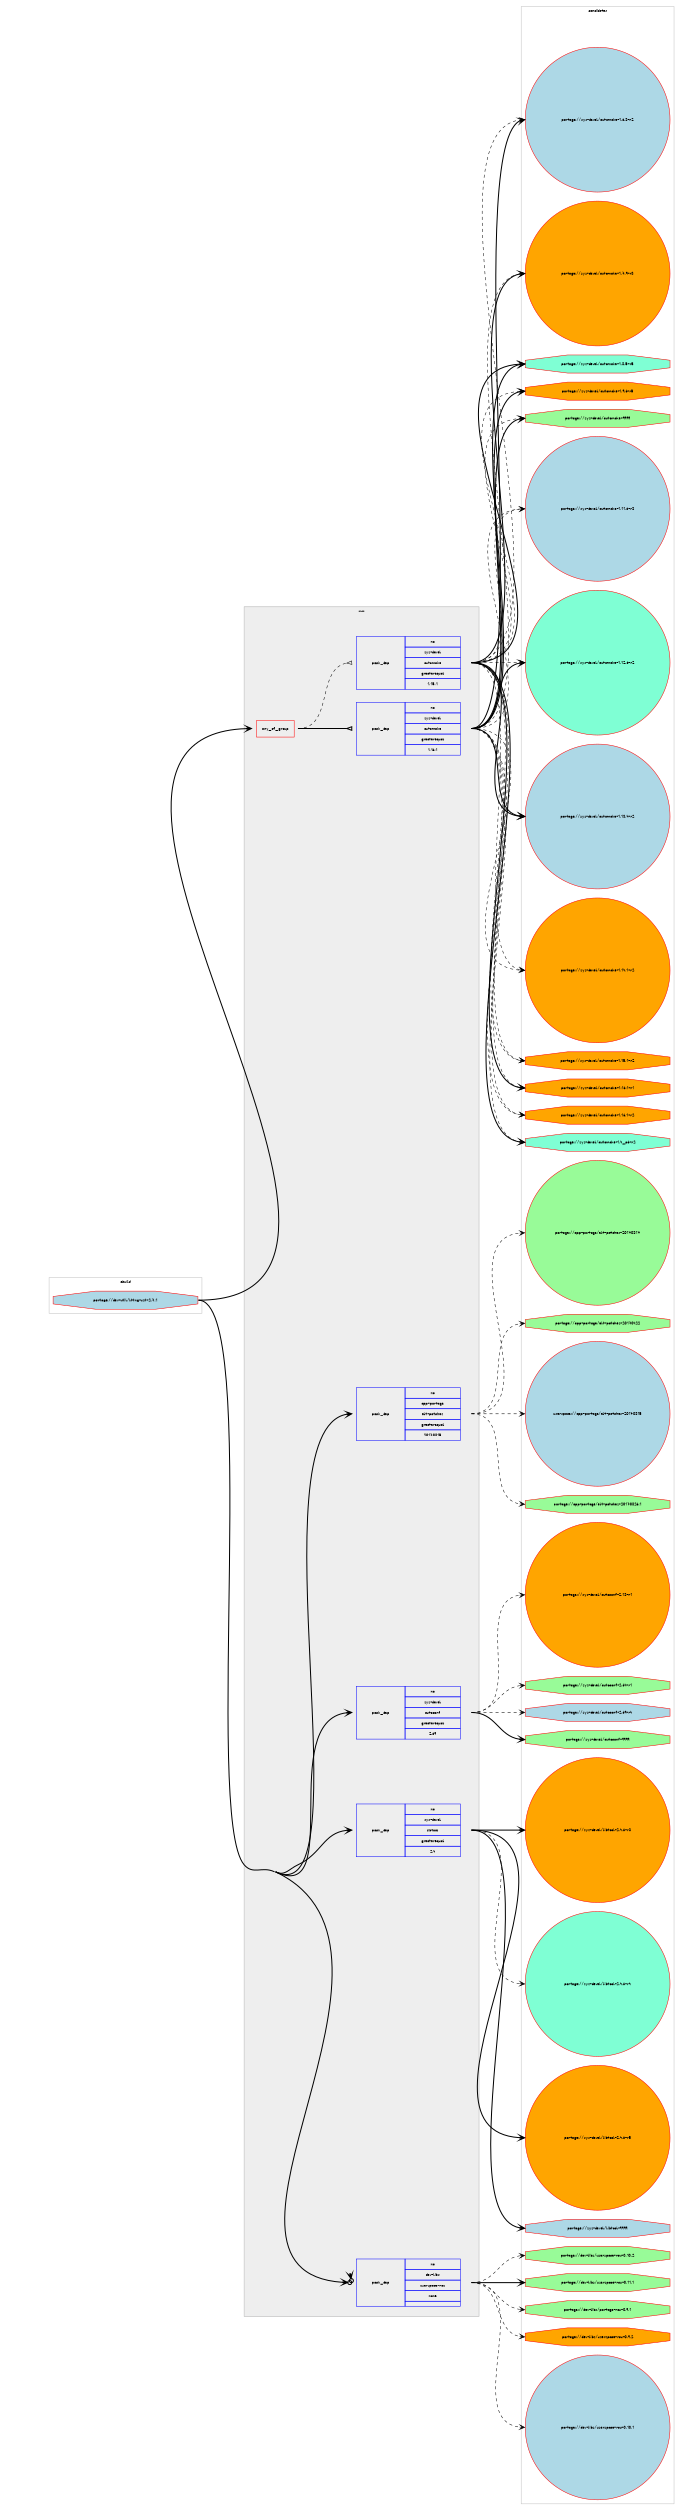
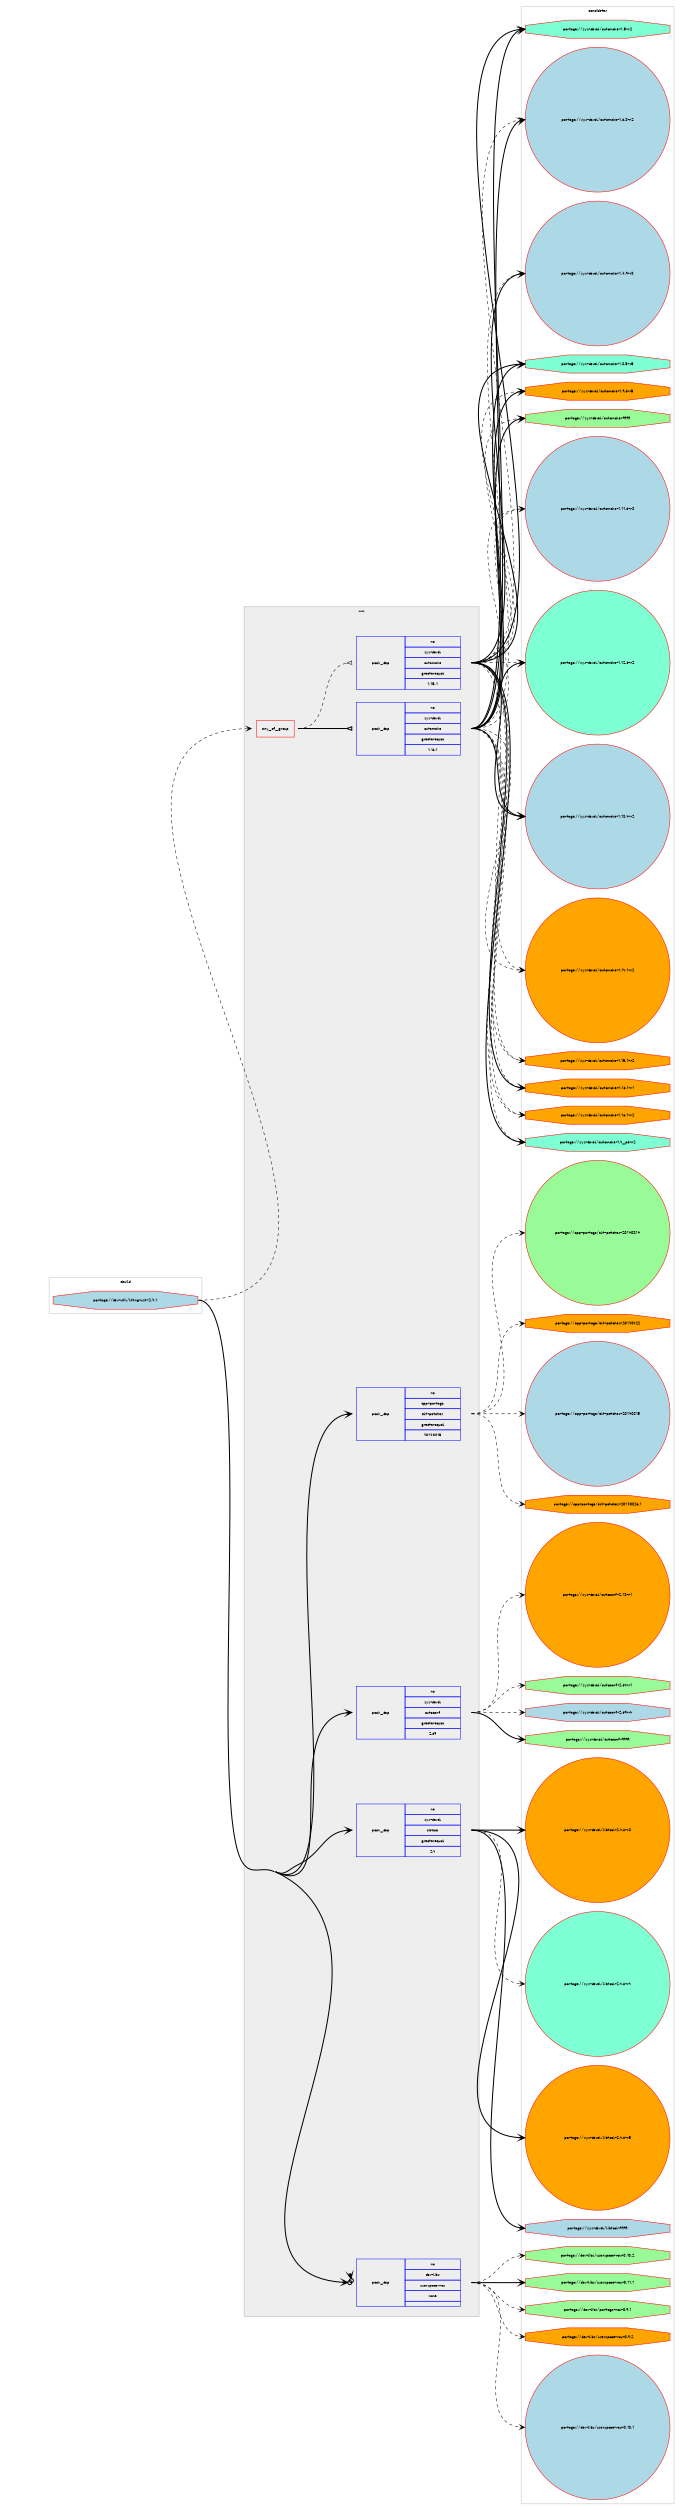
none -> (598, 29)
(598, 274) -> (598, 274)
(226, 1017) -> (226, 1017)
(598, 1323) -> (598, 1323)
(598, 1414) -> (598, 1414)
(598, 1504) -> (598, 1504)
